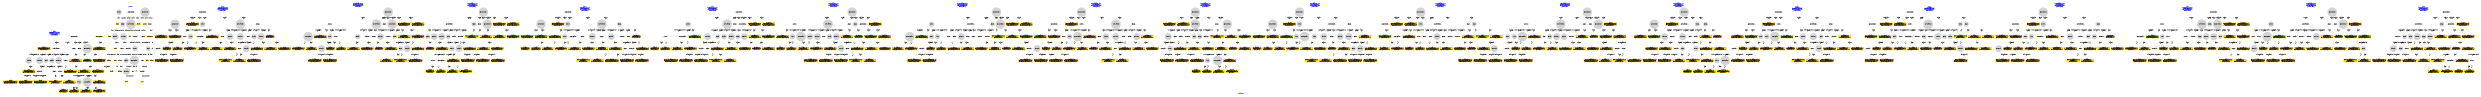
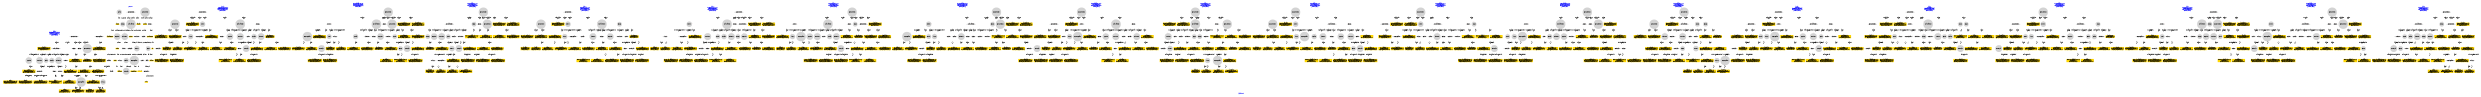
(99, 37) -> (99, 37)
(110, 37) -> (110, 37)
(130, 37) -> (131, 37)
(152, 49) -> (152, 49)
(109, 61) -> (109, 61)
(147, 61) -> (147, 61)
(112, 71) -> (112, 71)
(133, 71) -> (134, 71)
(136, 71) -> (140, 71)
(126, 82) -> none
